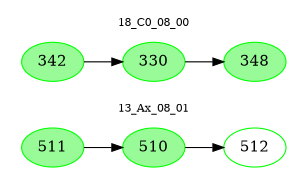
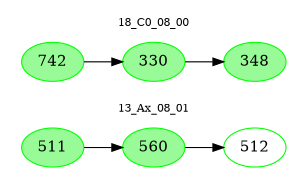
(53, 62) -> (53, 62)
(154, 148) -> (154, 148)
